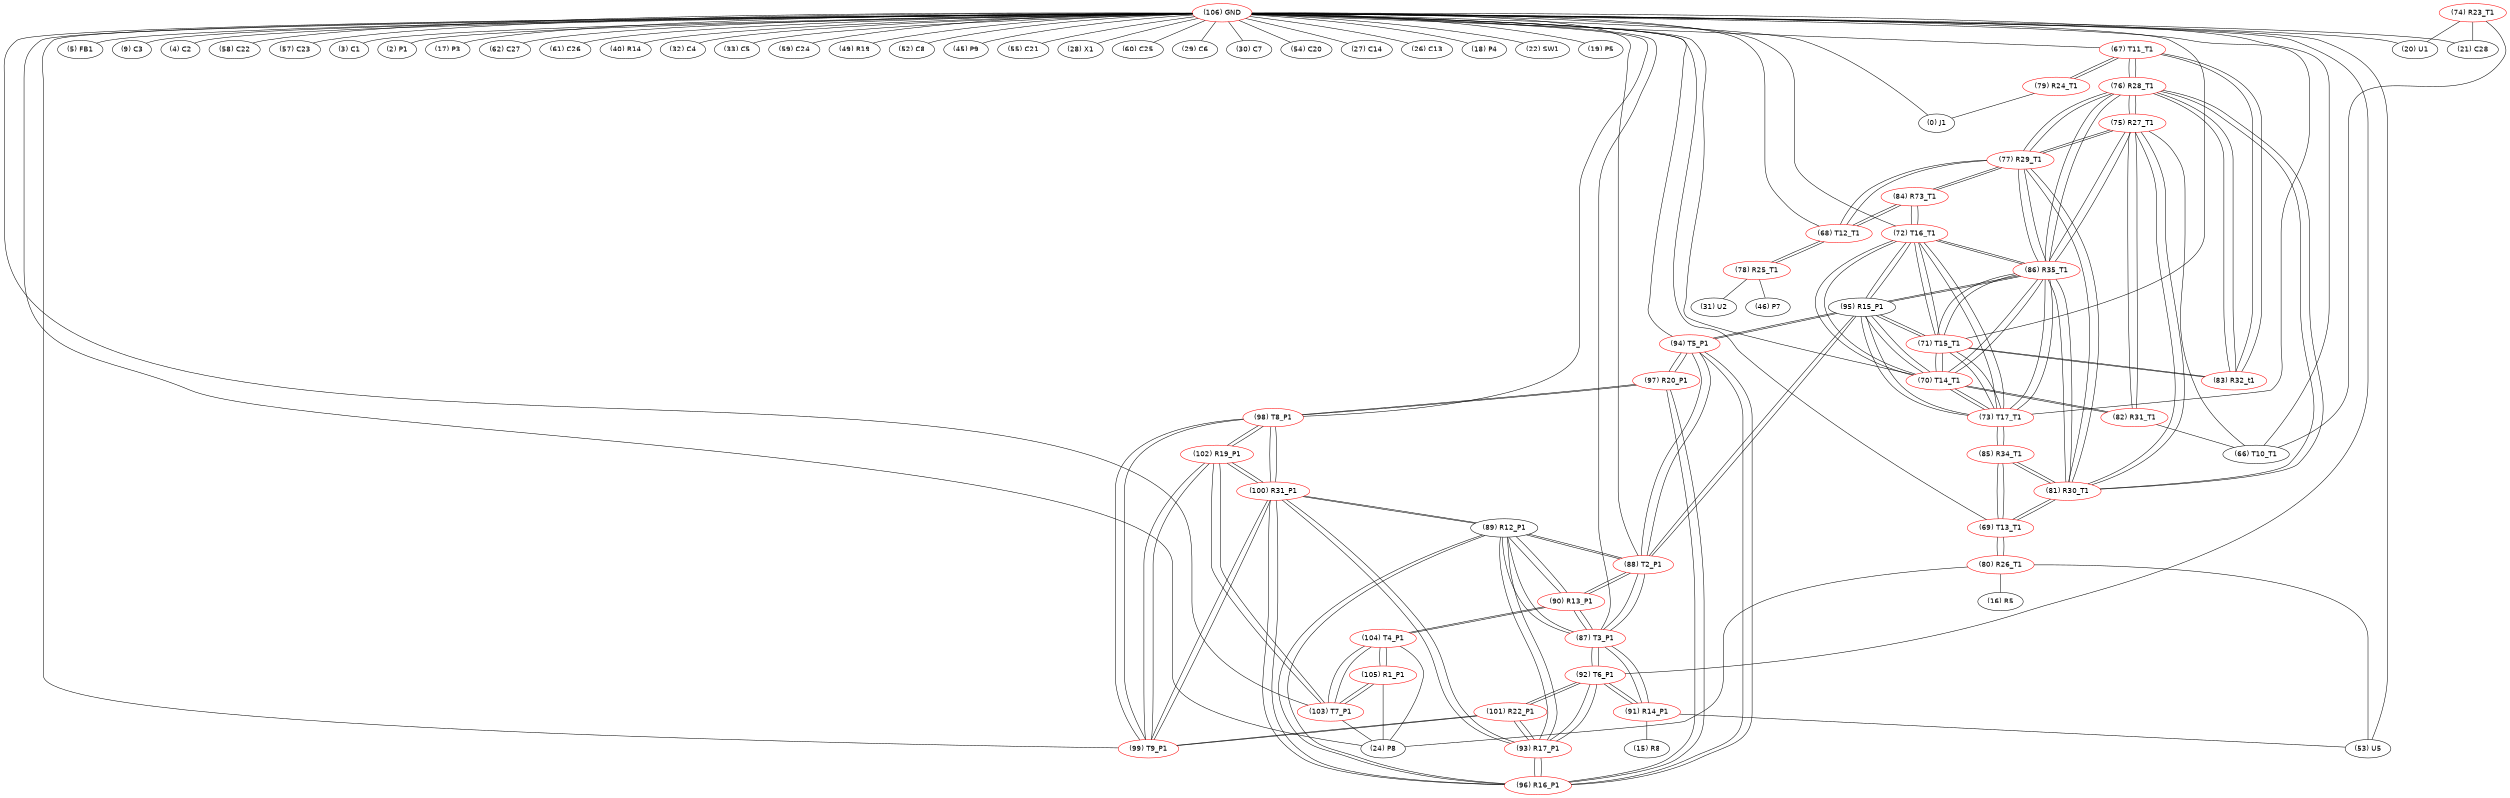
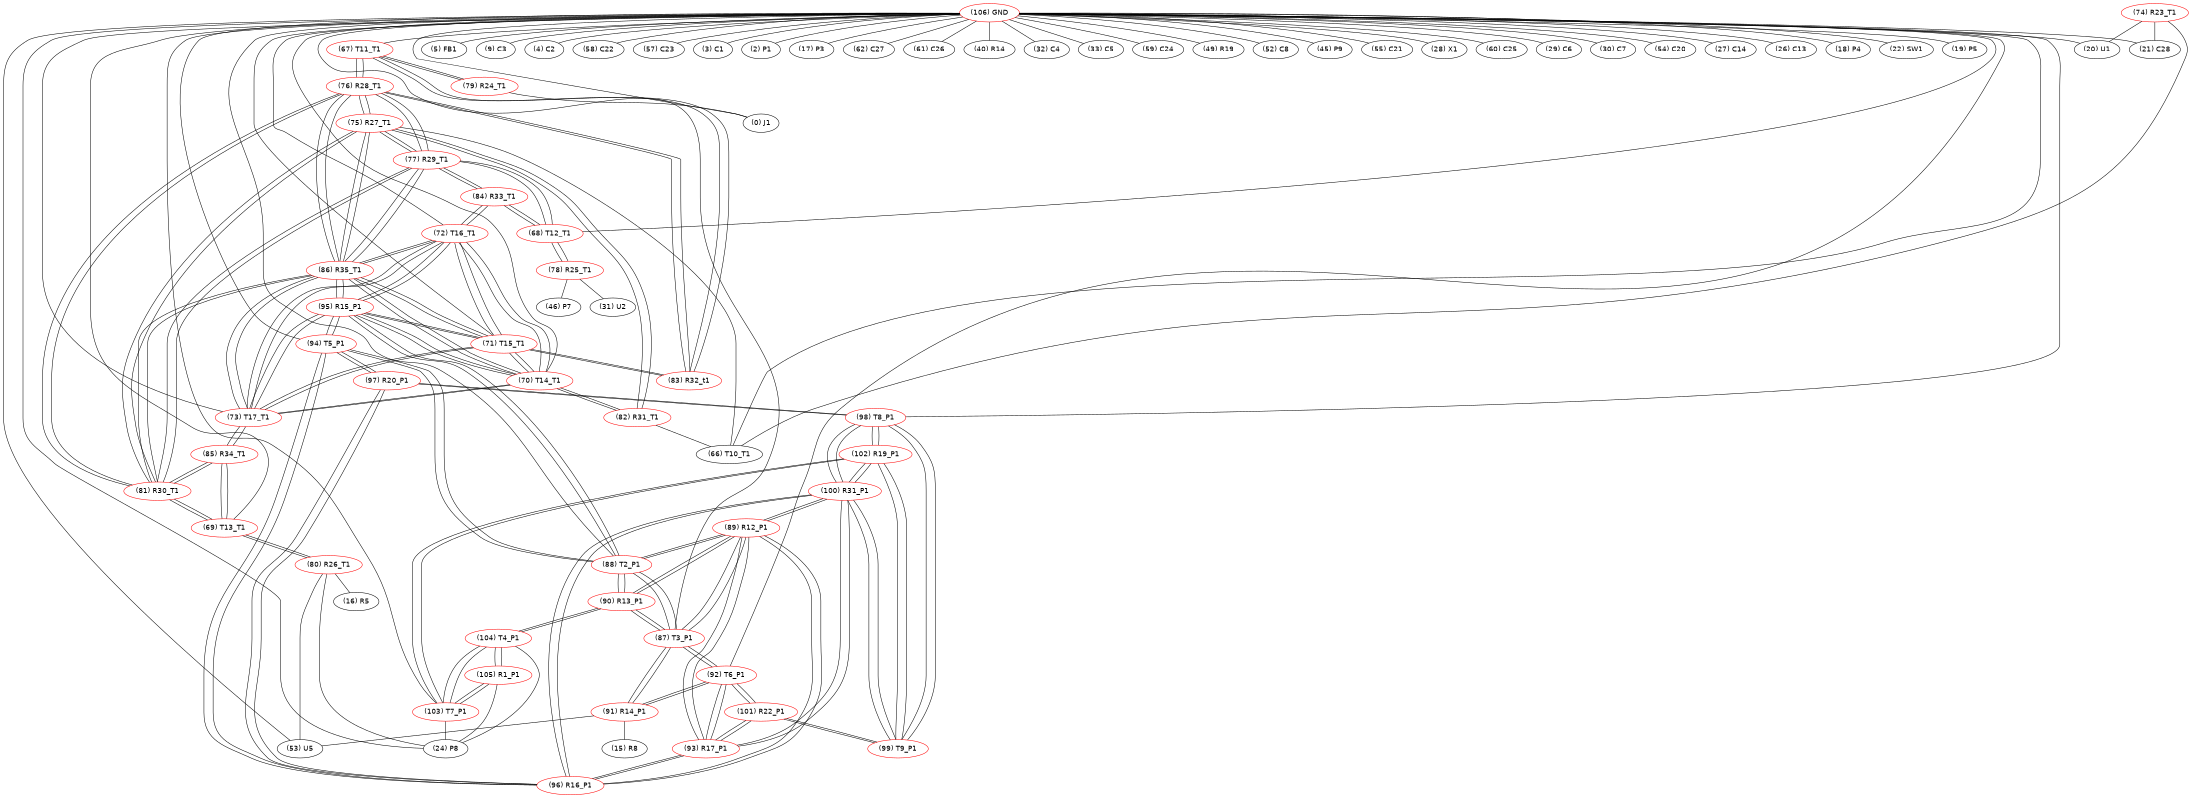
(1915, 197) -> (494, 197)
(43, 256) -> none
(1862, 307) -> (340, 307)
(1504, 528) -> (746, 528)
